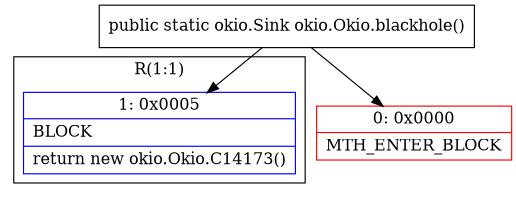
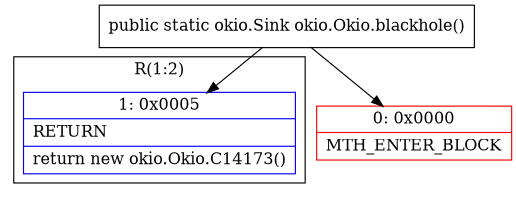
(159, 70) -> (159, 70)
(63, 132) -> (70, 132)
